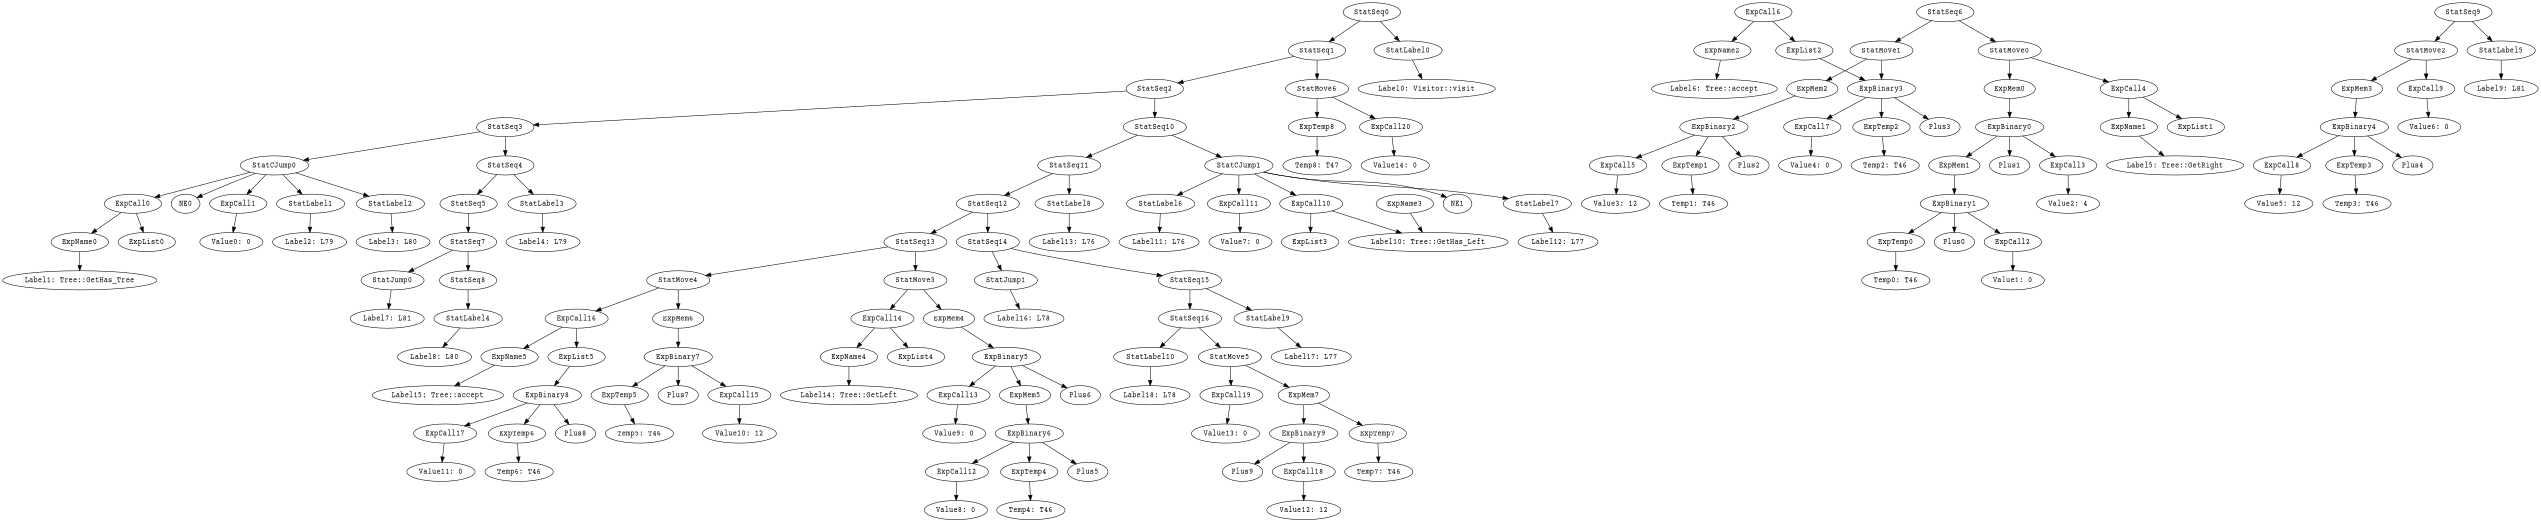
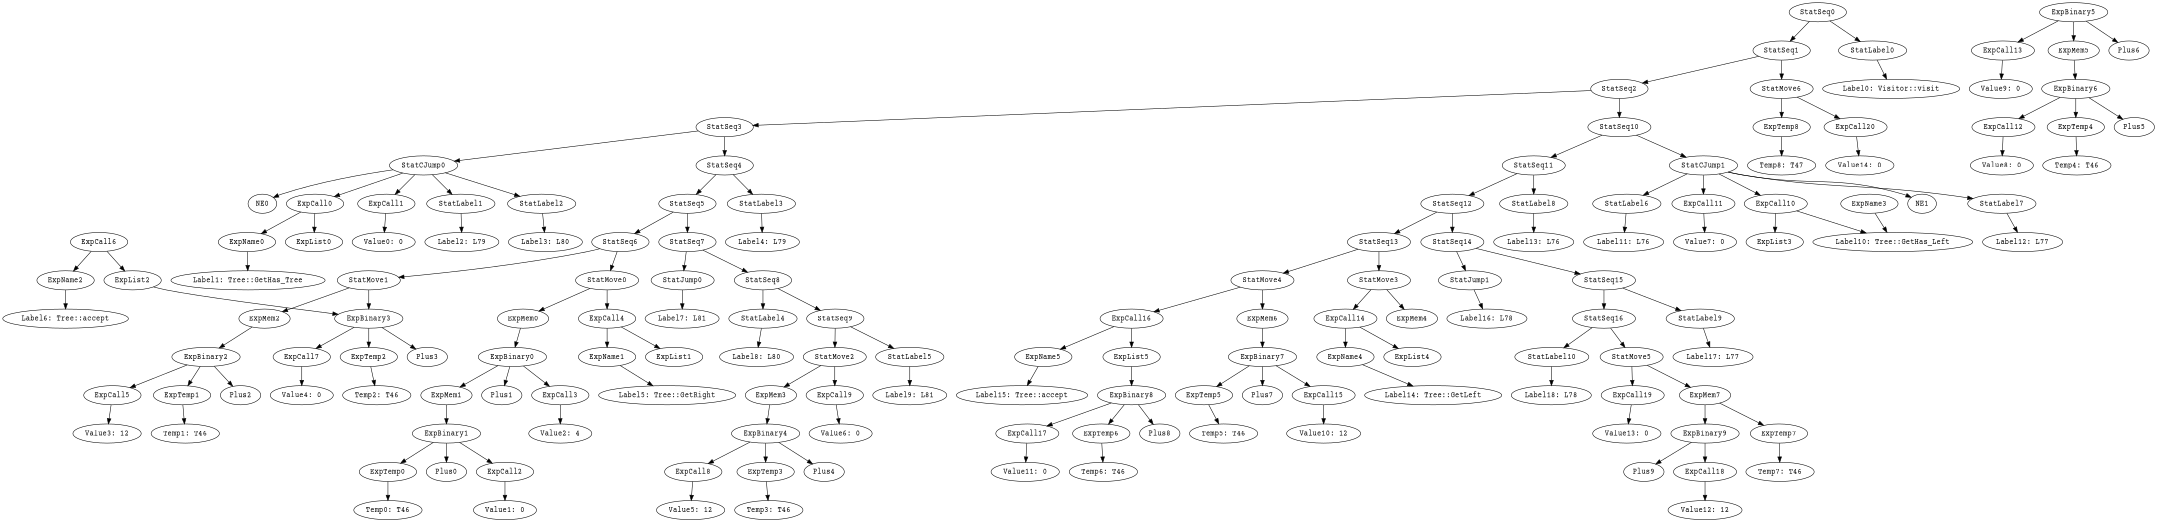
none -> (656, 222)
none -> (797, 298)
(975, 336) -> none
